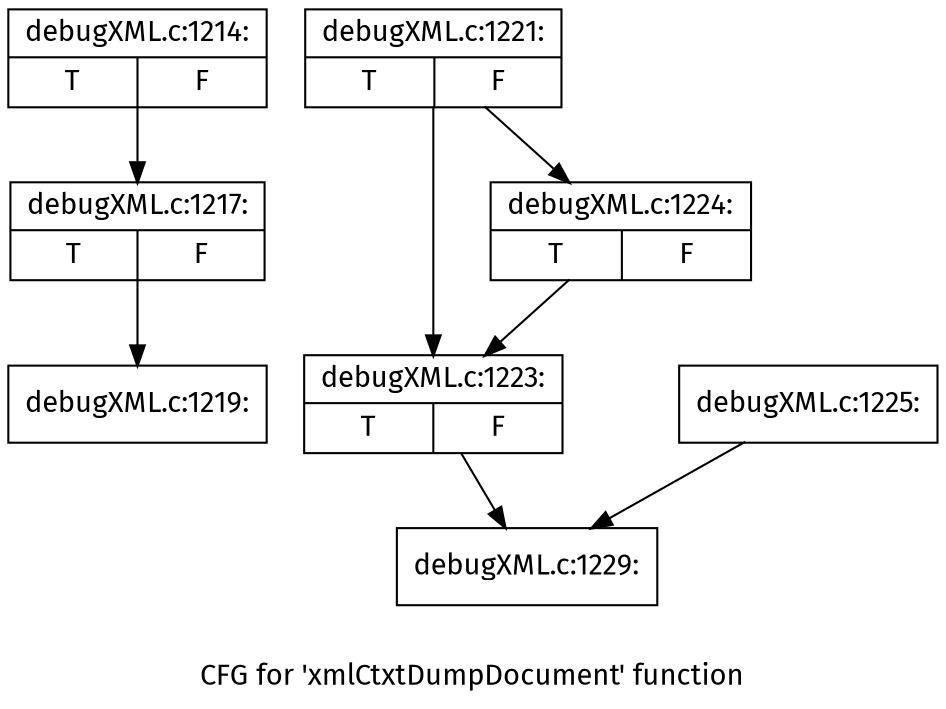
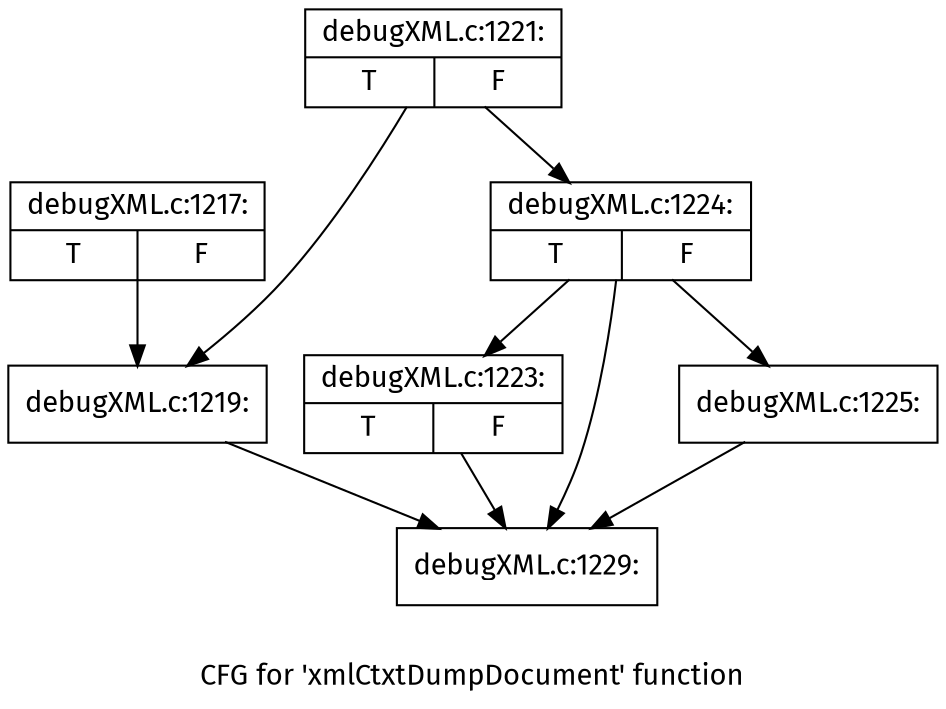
(138, 58) -> none
(433, 221) -> (317, 240)
none -> (712, 316)
none -> (596, 397)
none -> (322, 481)
